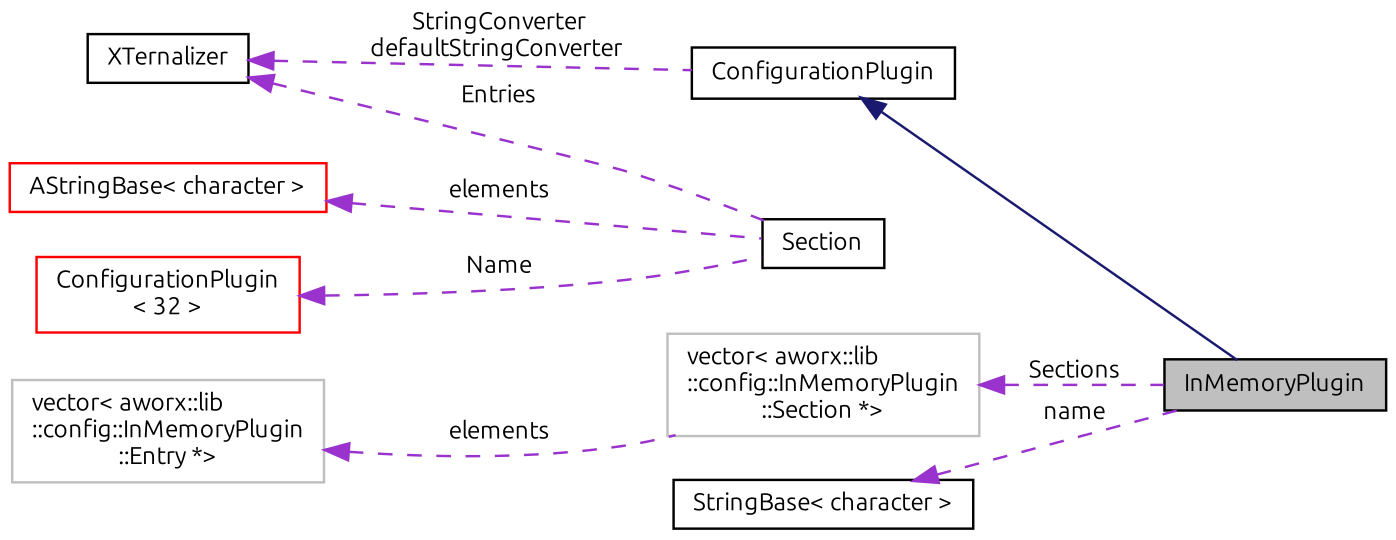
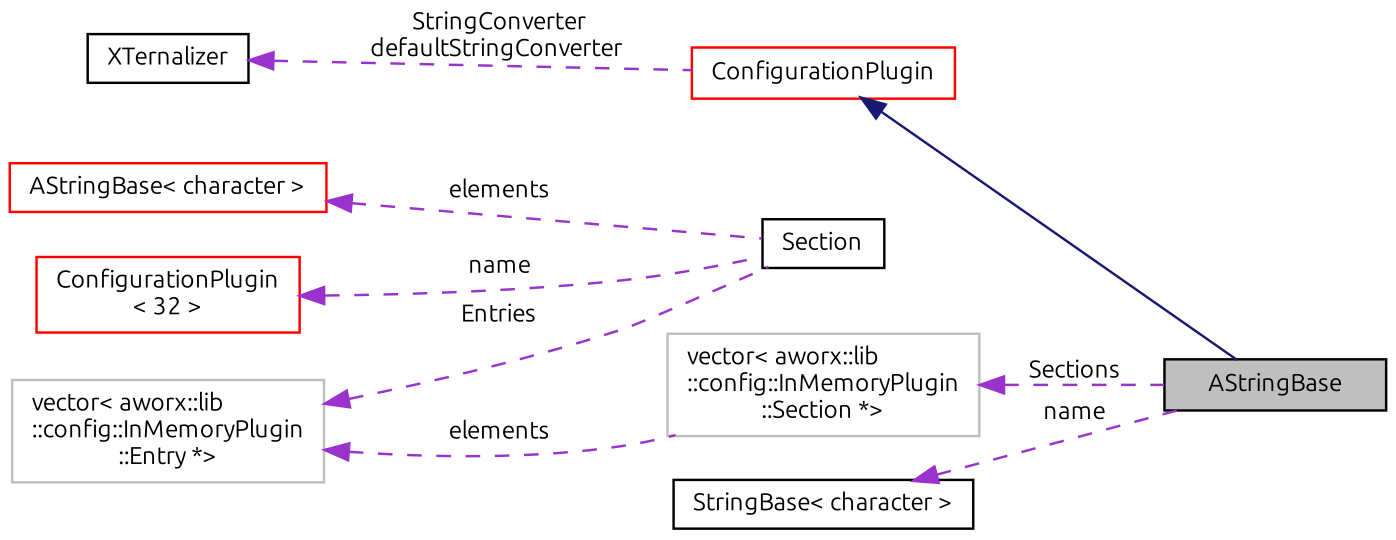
(823, 73) -> (823, 73)
(520, 144) -> (563, 347)
(497, 267) -> (497, 267)
(1275, 385) -> (1275, 385)
